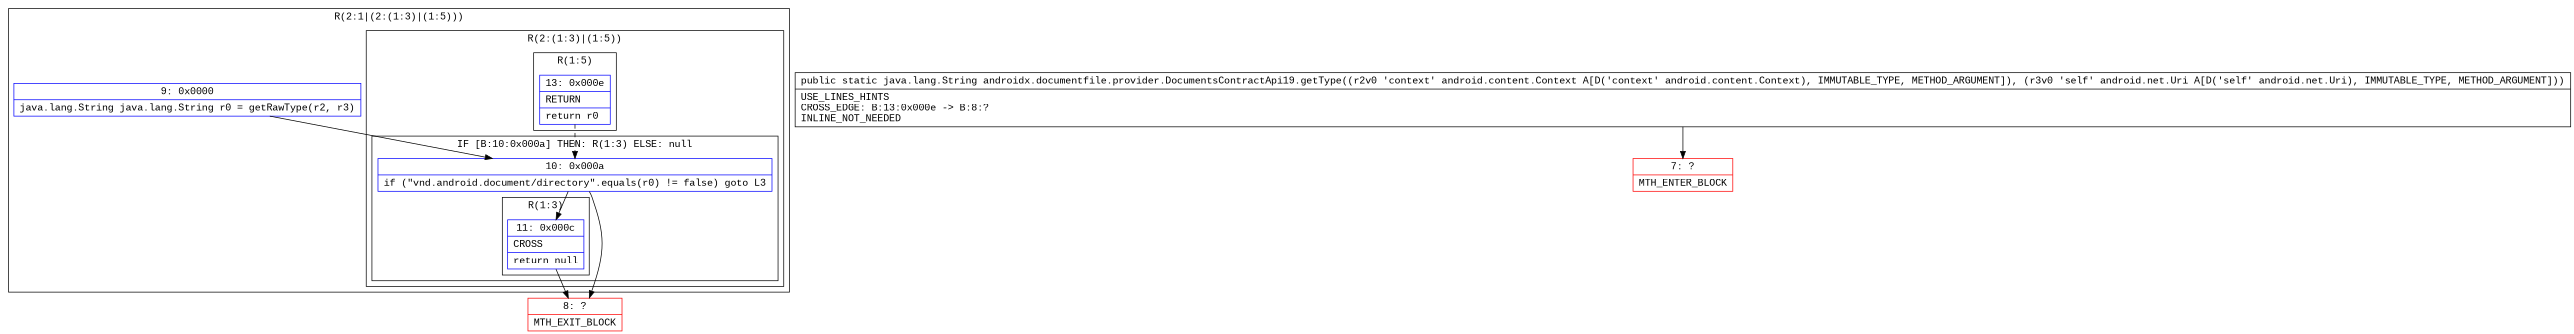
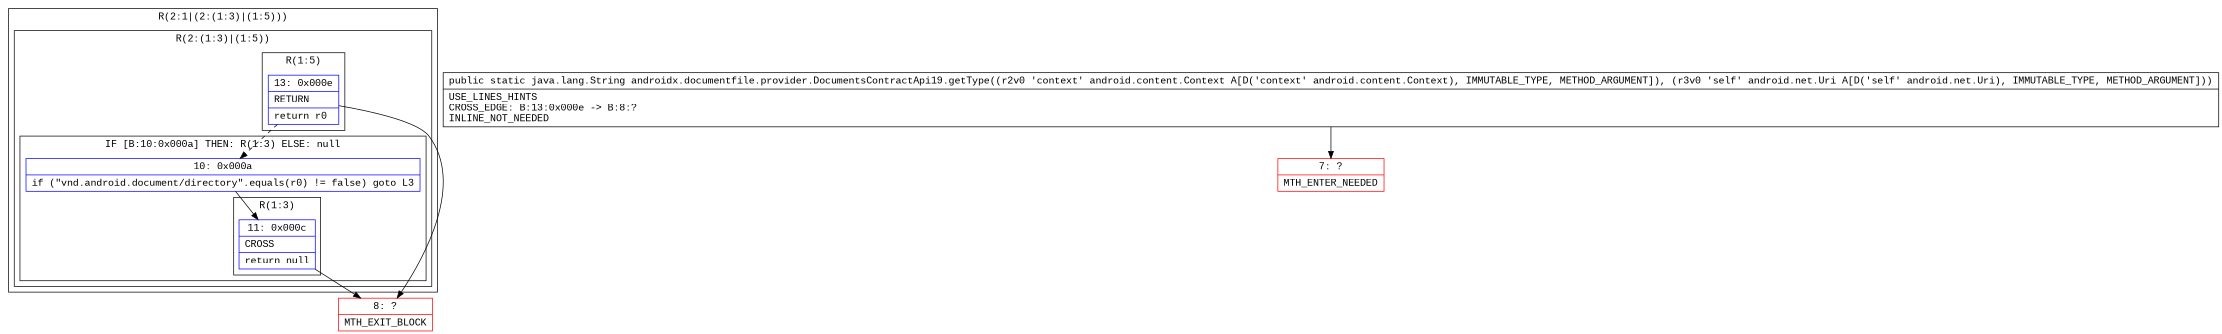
(187, 100) -> none
(1683, 183) -> (1331, 183)
(602, 241) -> (442, 169)
